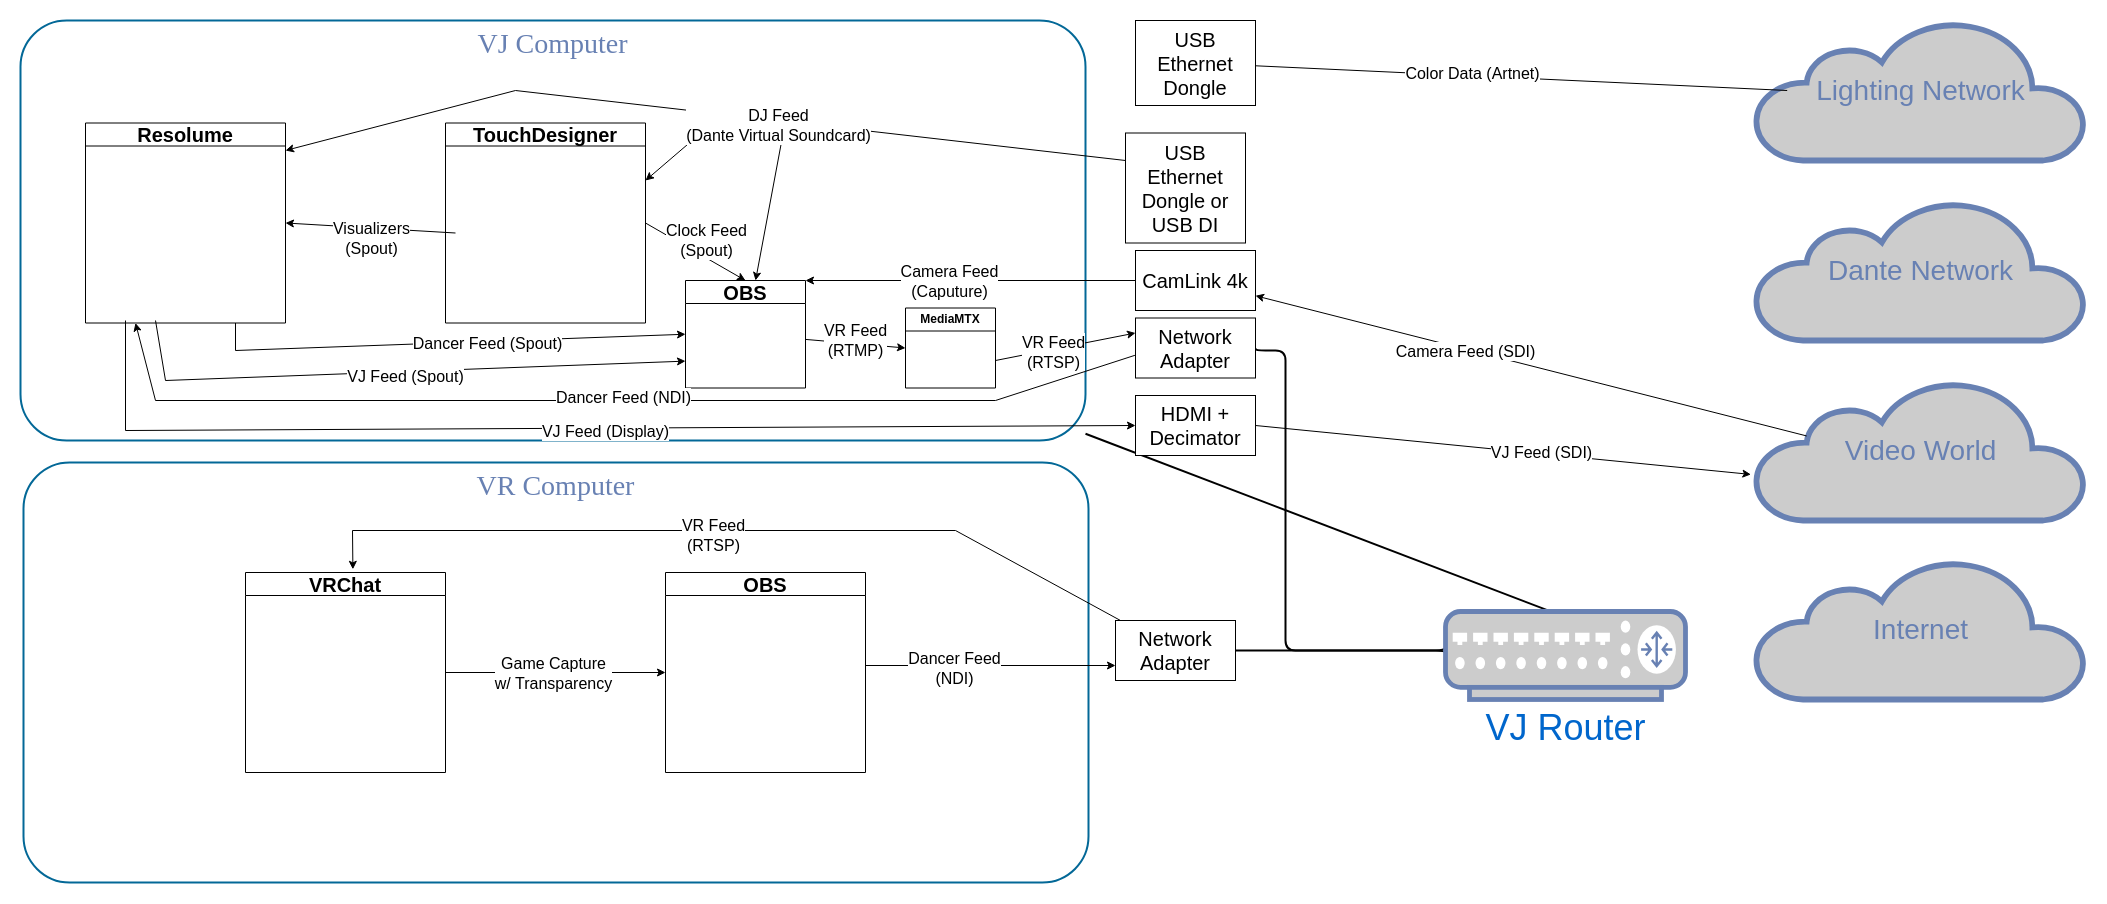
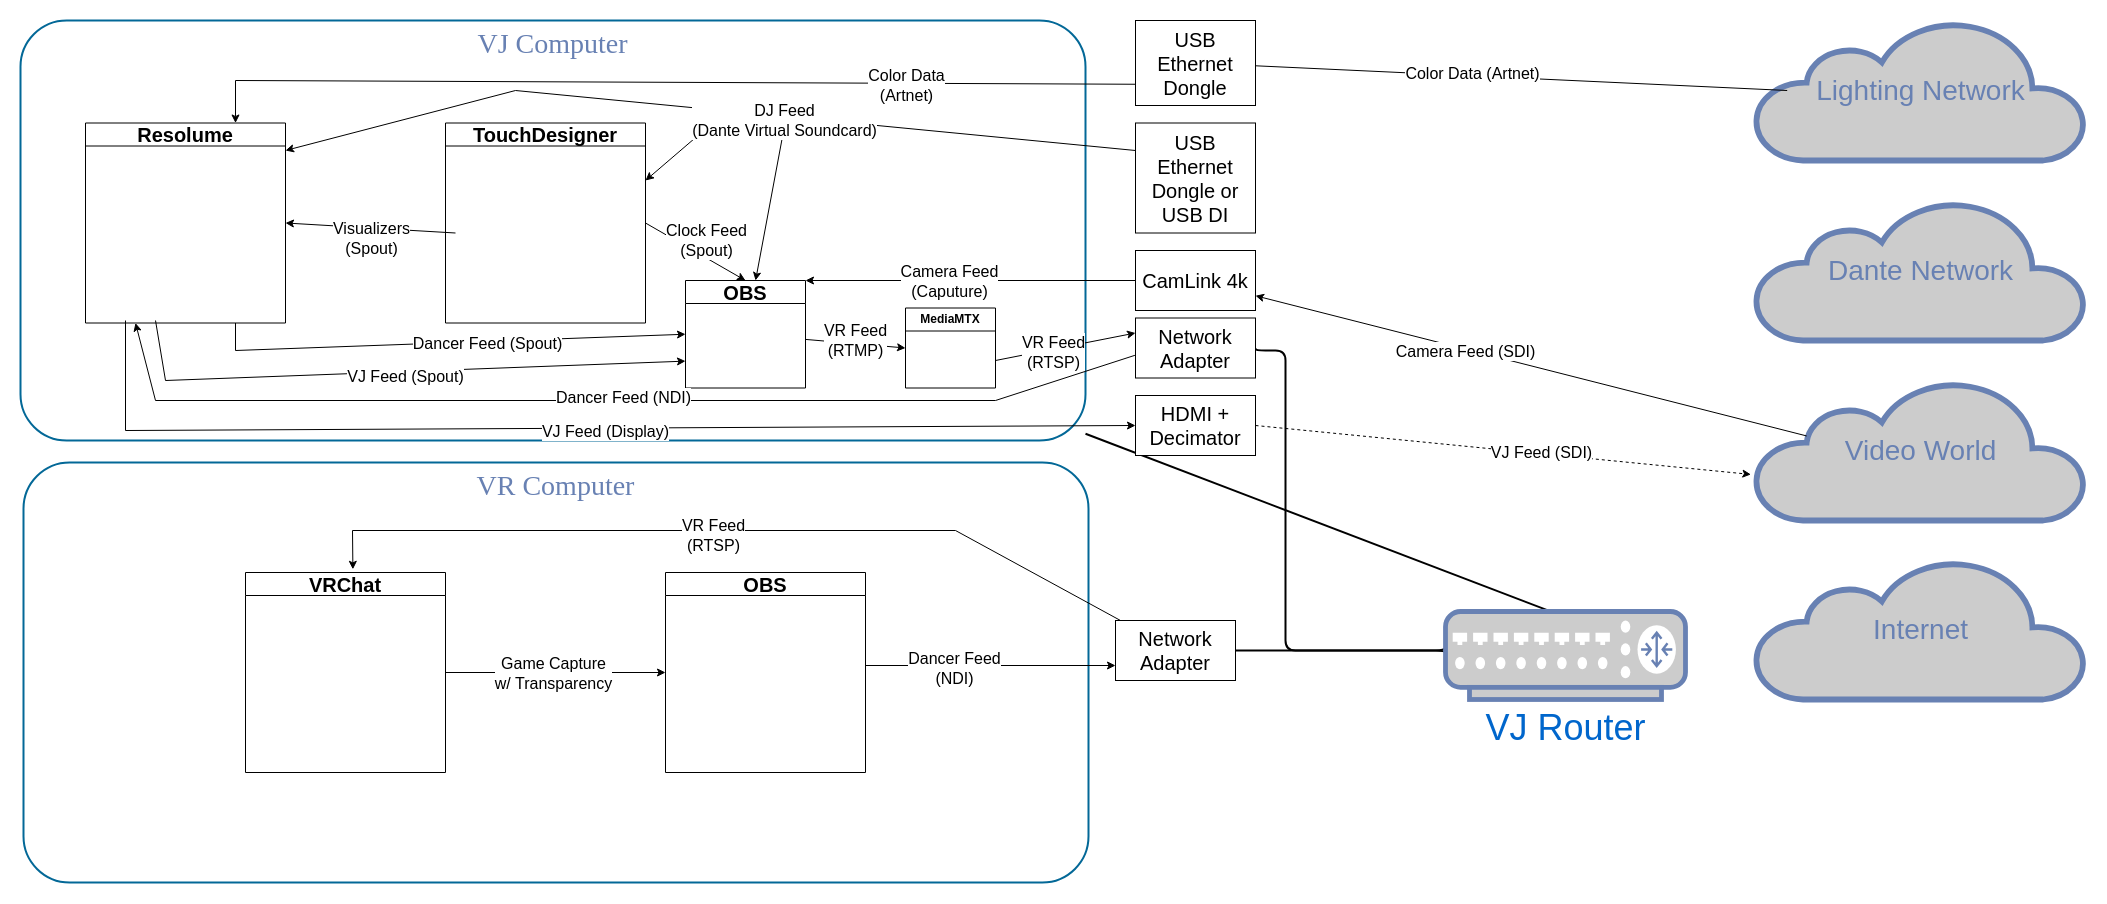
none -> (535, 82)
(1186, 188) -> (1196, 178)
(1373, 437) -> (1373, 437)
